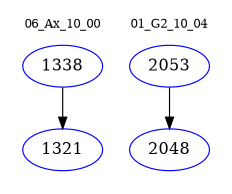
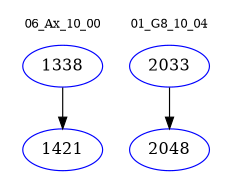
(170, 25) -> (170, 25)
(170, 66) -> (170, 66)
(63, 150) -> (63, 150)
